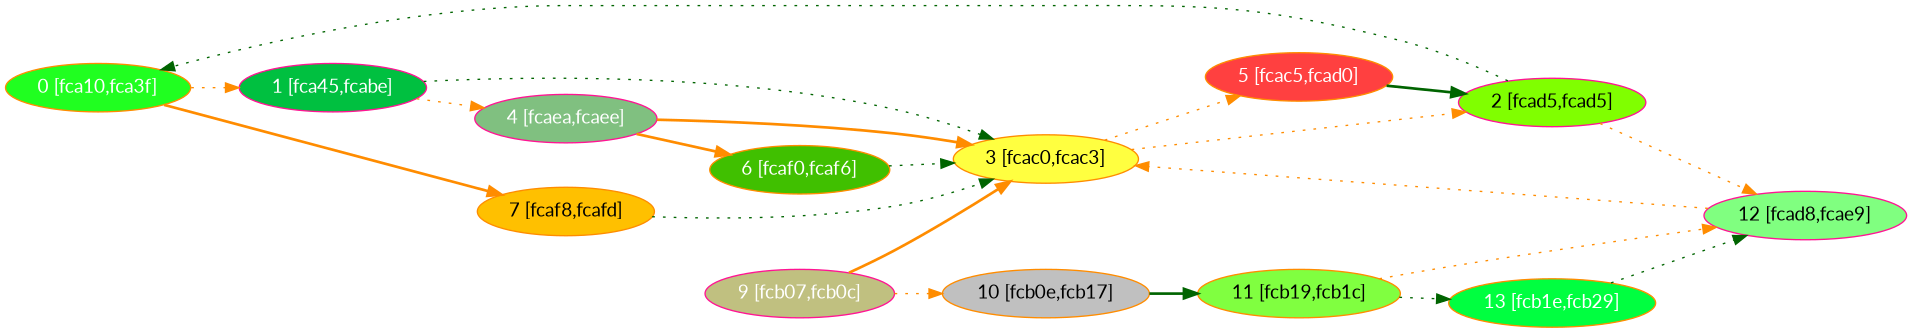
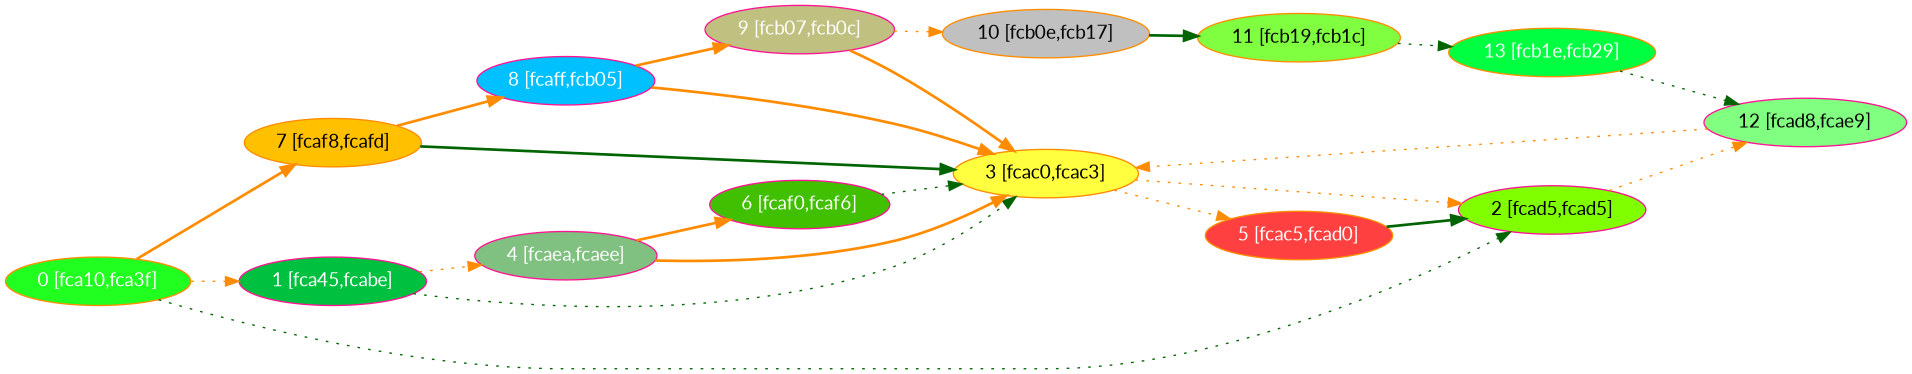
(844, 6) -> (836, 369)
none -> (566, 81)
(800, 170) -> (800, 205)
(818, 215) -> (680, 158)
(1541, 252) -> none
